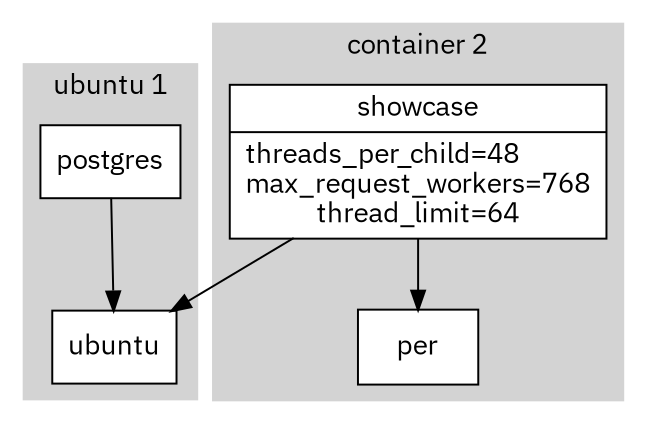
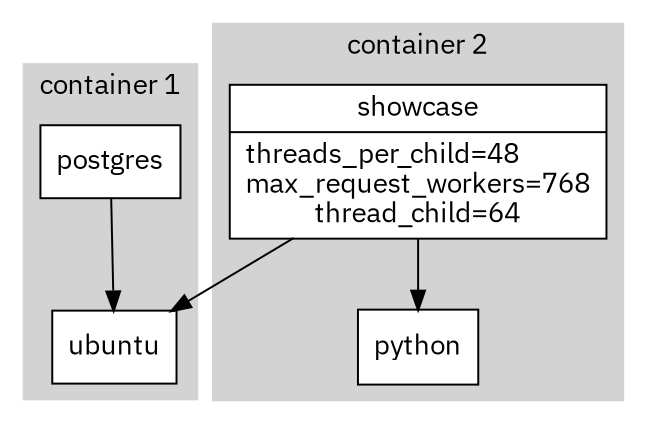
(110, 87) -> (110, 87)
(418, 214) -> (418, 214)
(418, 347) -> (418, 347)
